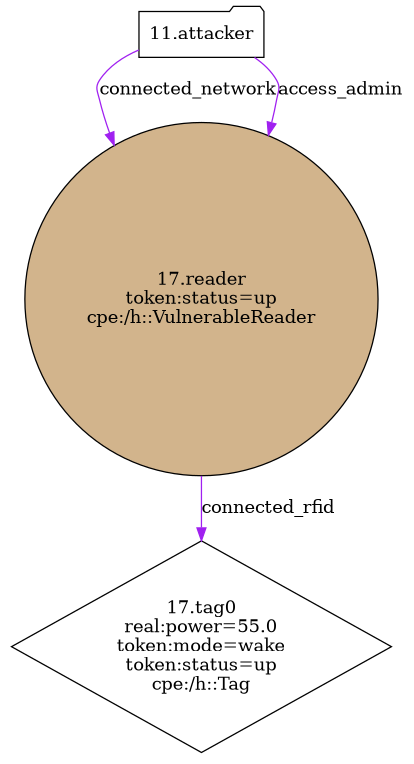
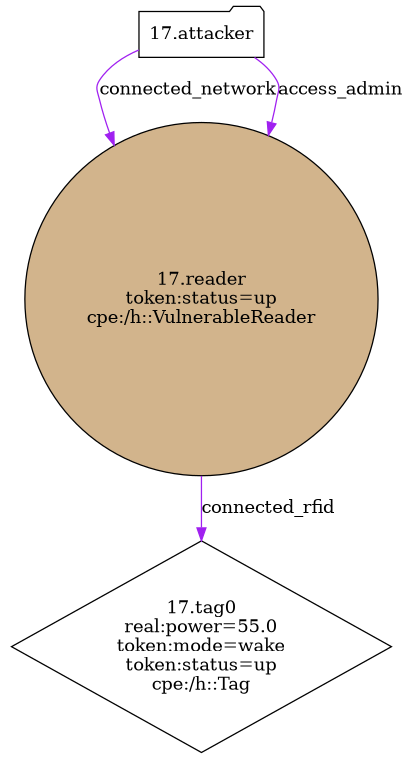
(201, 34) -> (201, 34)
